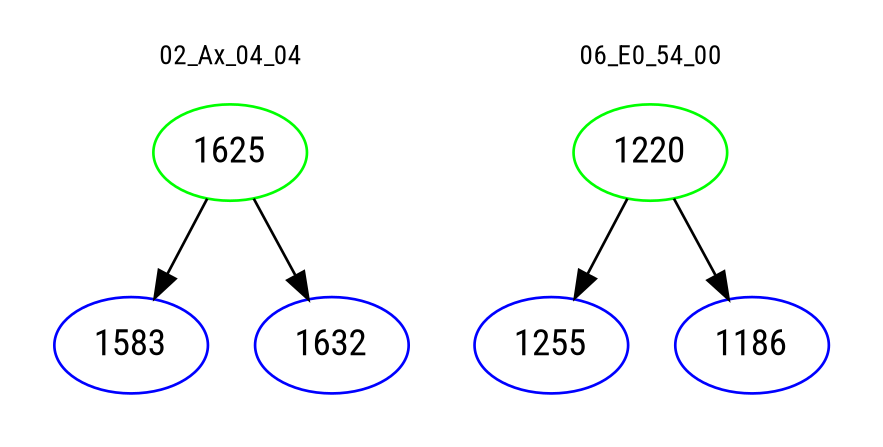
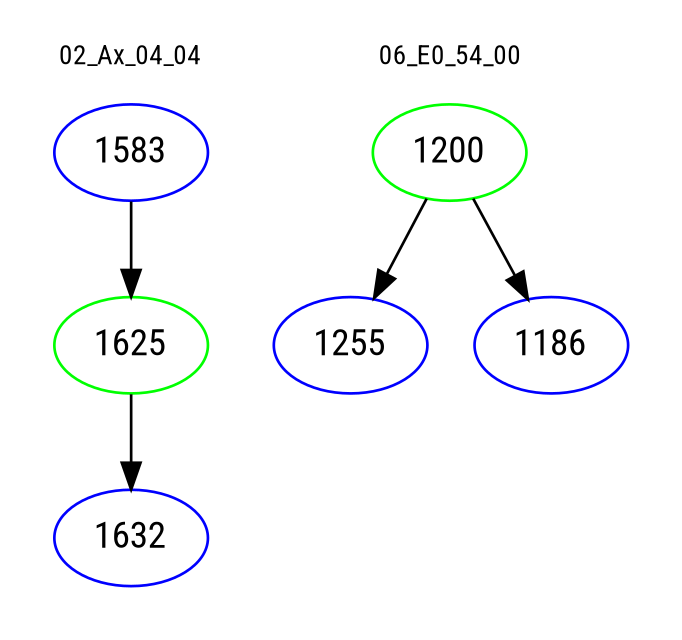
(650, 153) -> (450, 153)
(187, 236) -> (131, 236)
